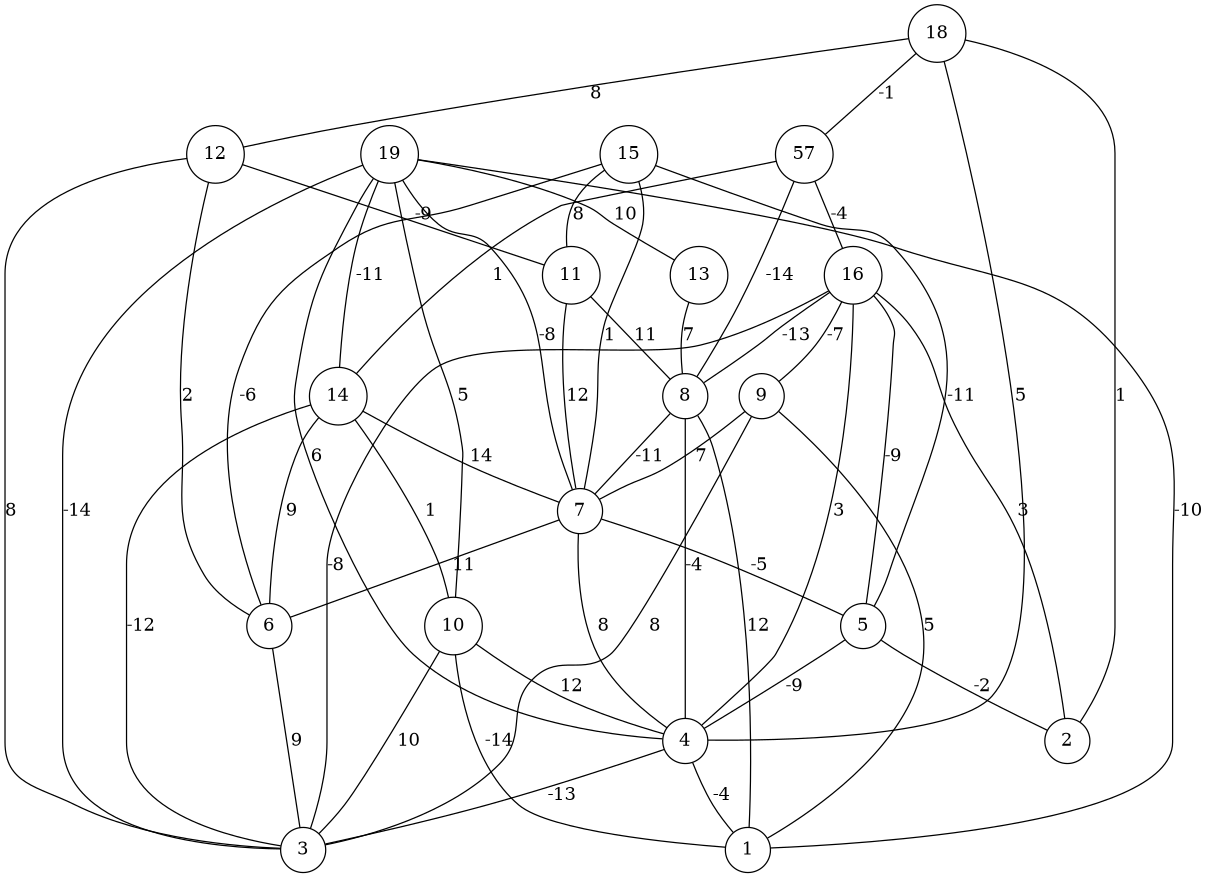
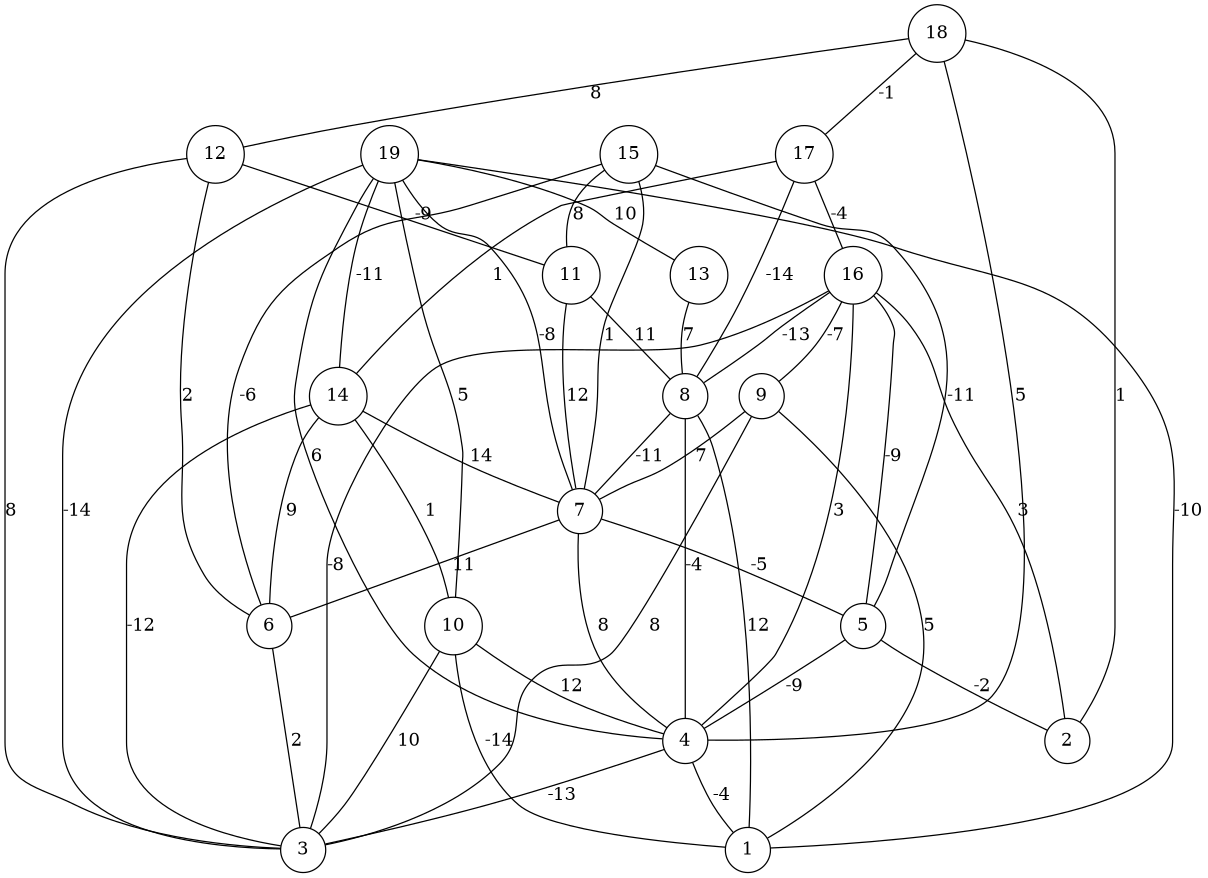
(804, 154) -> (804, 154)
(297, 741) -> (297, 741)
